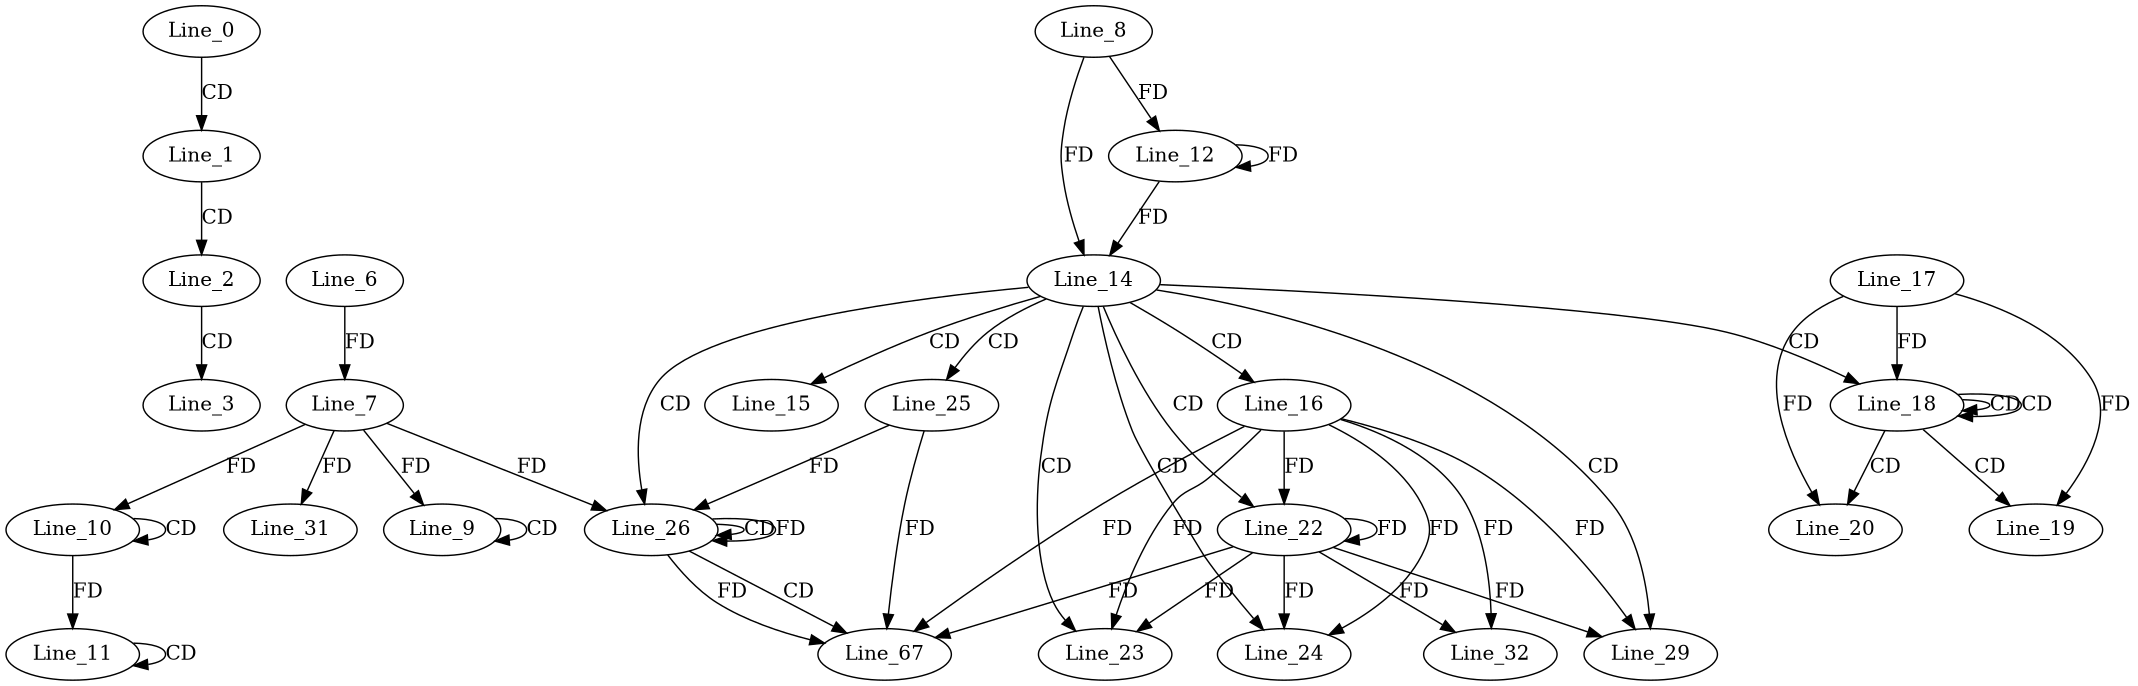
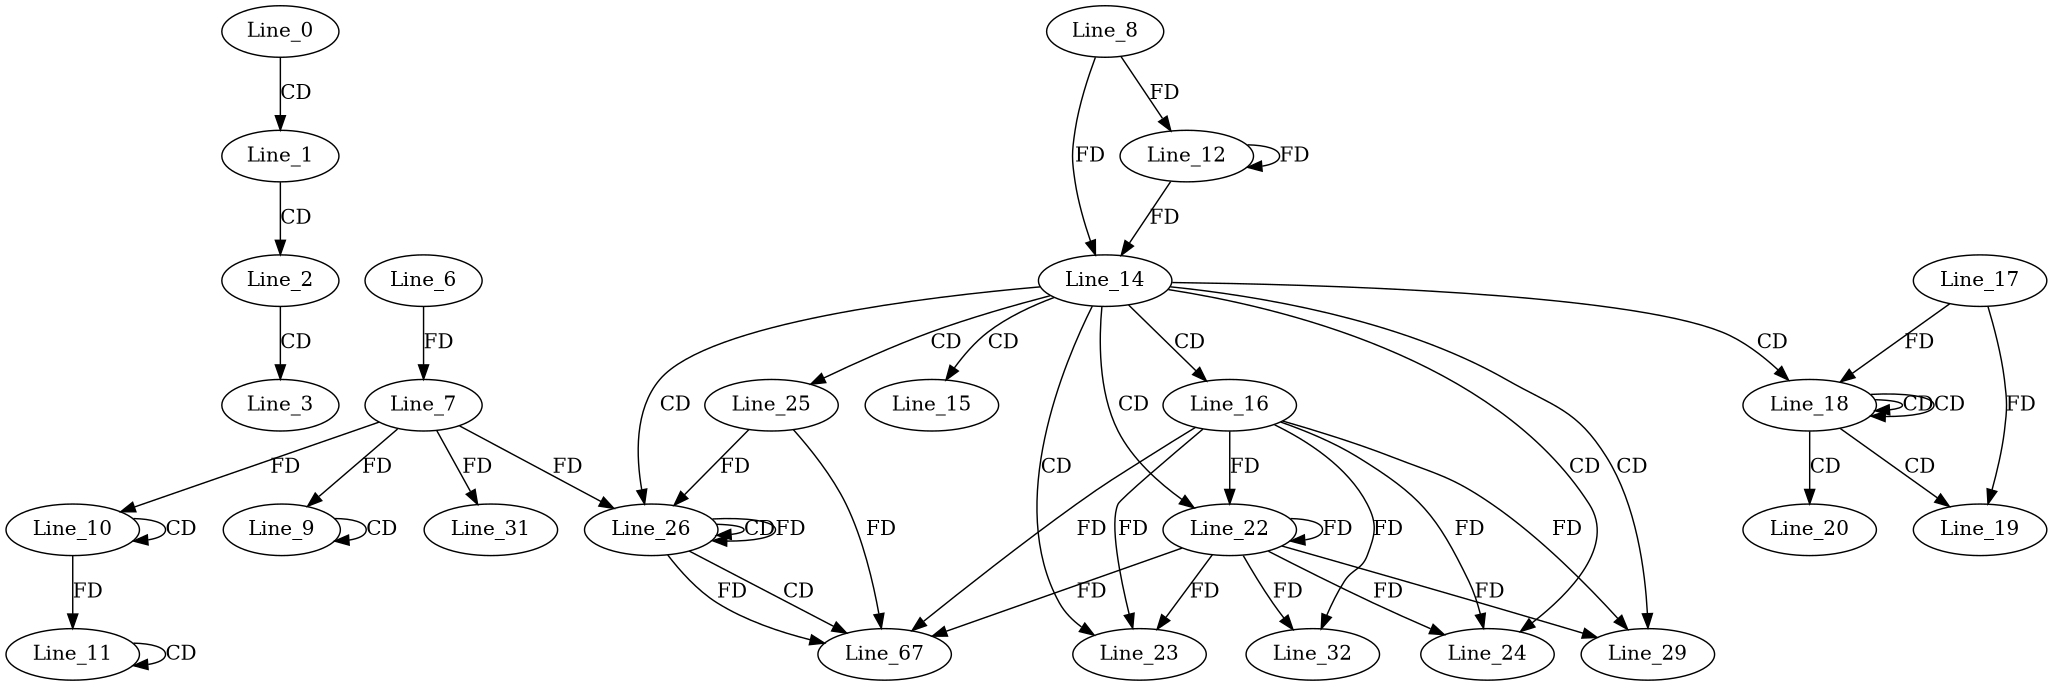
(1777, 382) -> none
